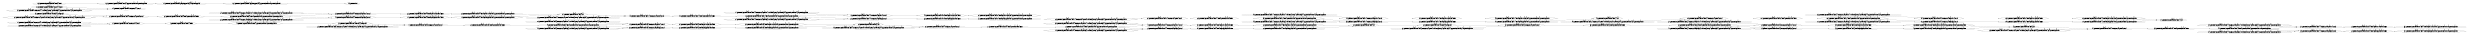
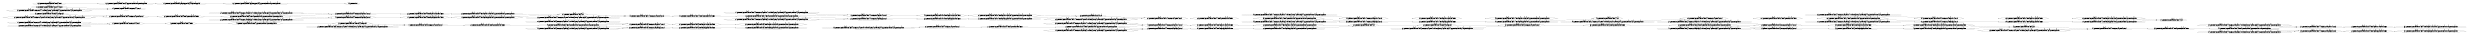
none -> (1091, 16)
(869, 24) -> none
